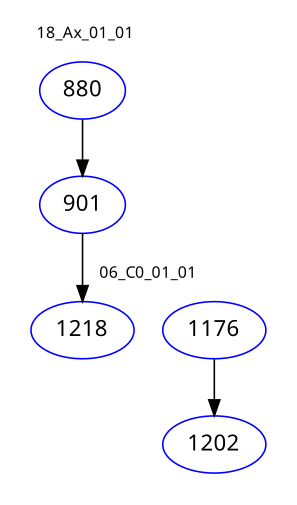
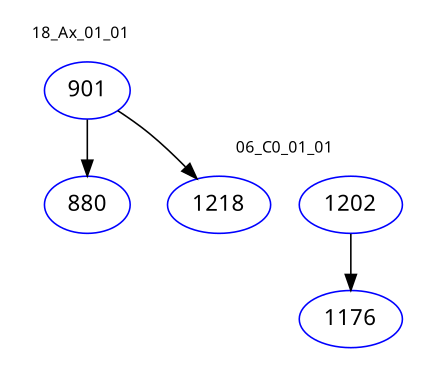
(83, 140) -> (87, 140)
(214, 380) -> (351, 254)
